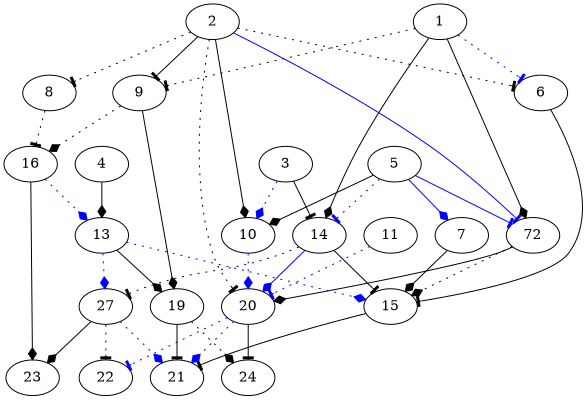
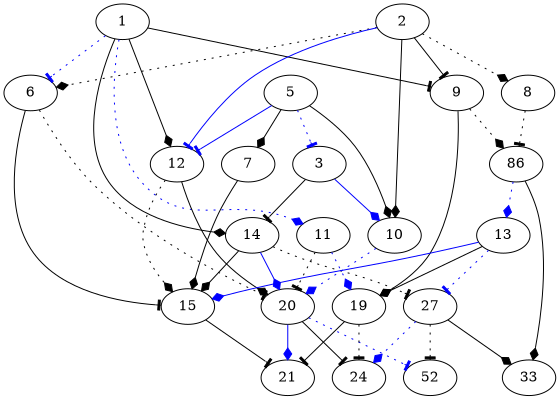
(298, 55) -> (273, 54)
(133, 56) -> (460, 54)
(374, 57) -> (223, 56)
(31, 164) -> (516, 164)
(102, 164) -> none
(200, 166) -> (135, 220)
none -> (146, 186)
(270, 194) -> (353, 196)
(424, 195) -> (273, 123)
(359, 198) -> (304, 126)
(533, 235) -> (177, 164)
none -> (337, 264)
(104, 265) -> (469, 269)
(353, 269) -> (231, 260)
(322, 270) -> (307, 269)
(257, 274) -> (358, 268)
(137, 338) -> (399, 338)
(208, 338) -> (359, 335)
(217, 338) -> (288, 336)
(33, 378) -> (529, 378)
(106, 378) -> (430, 378)
